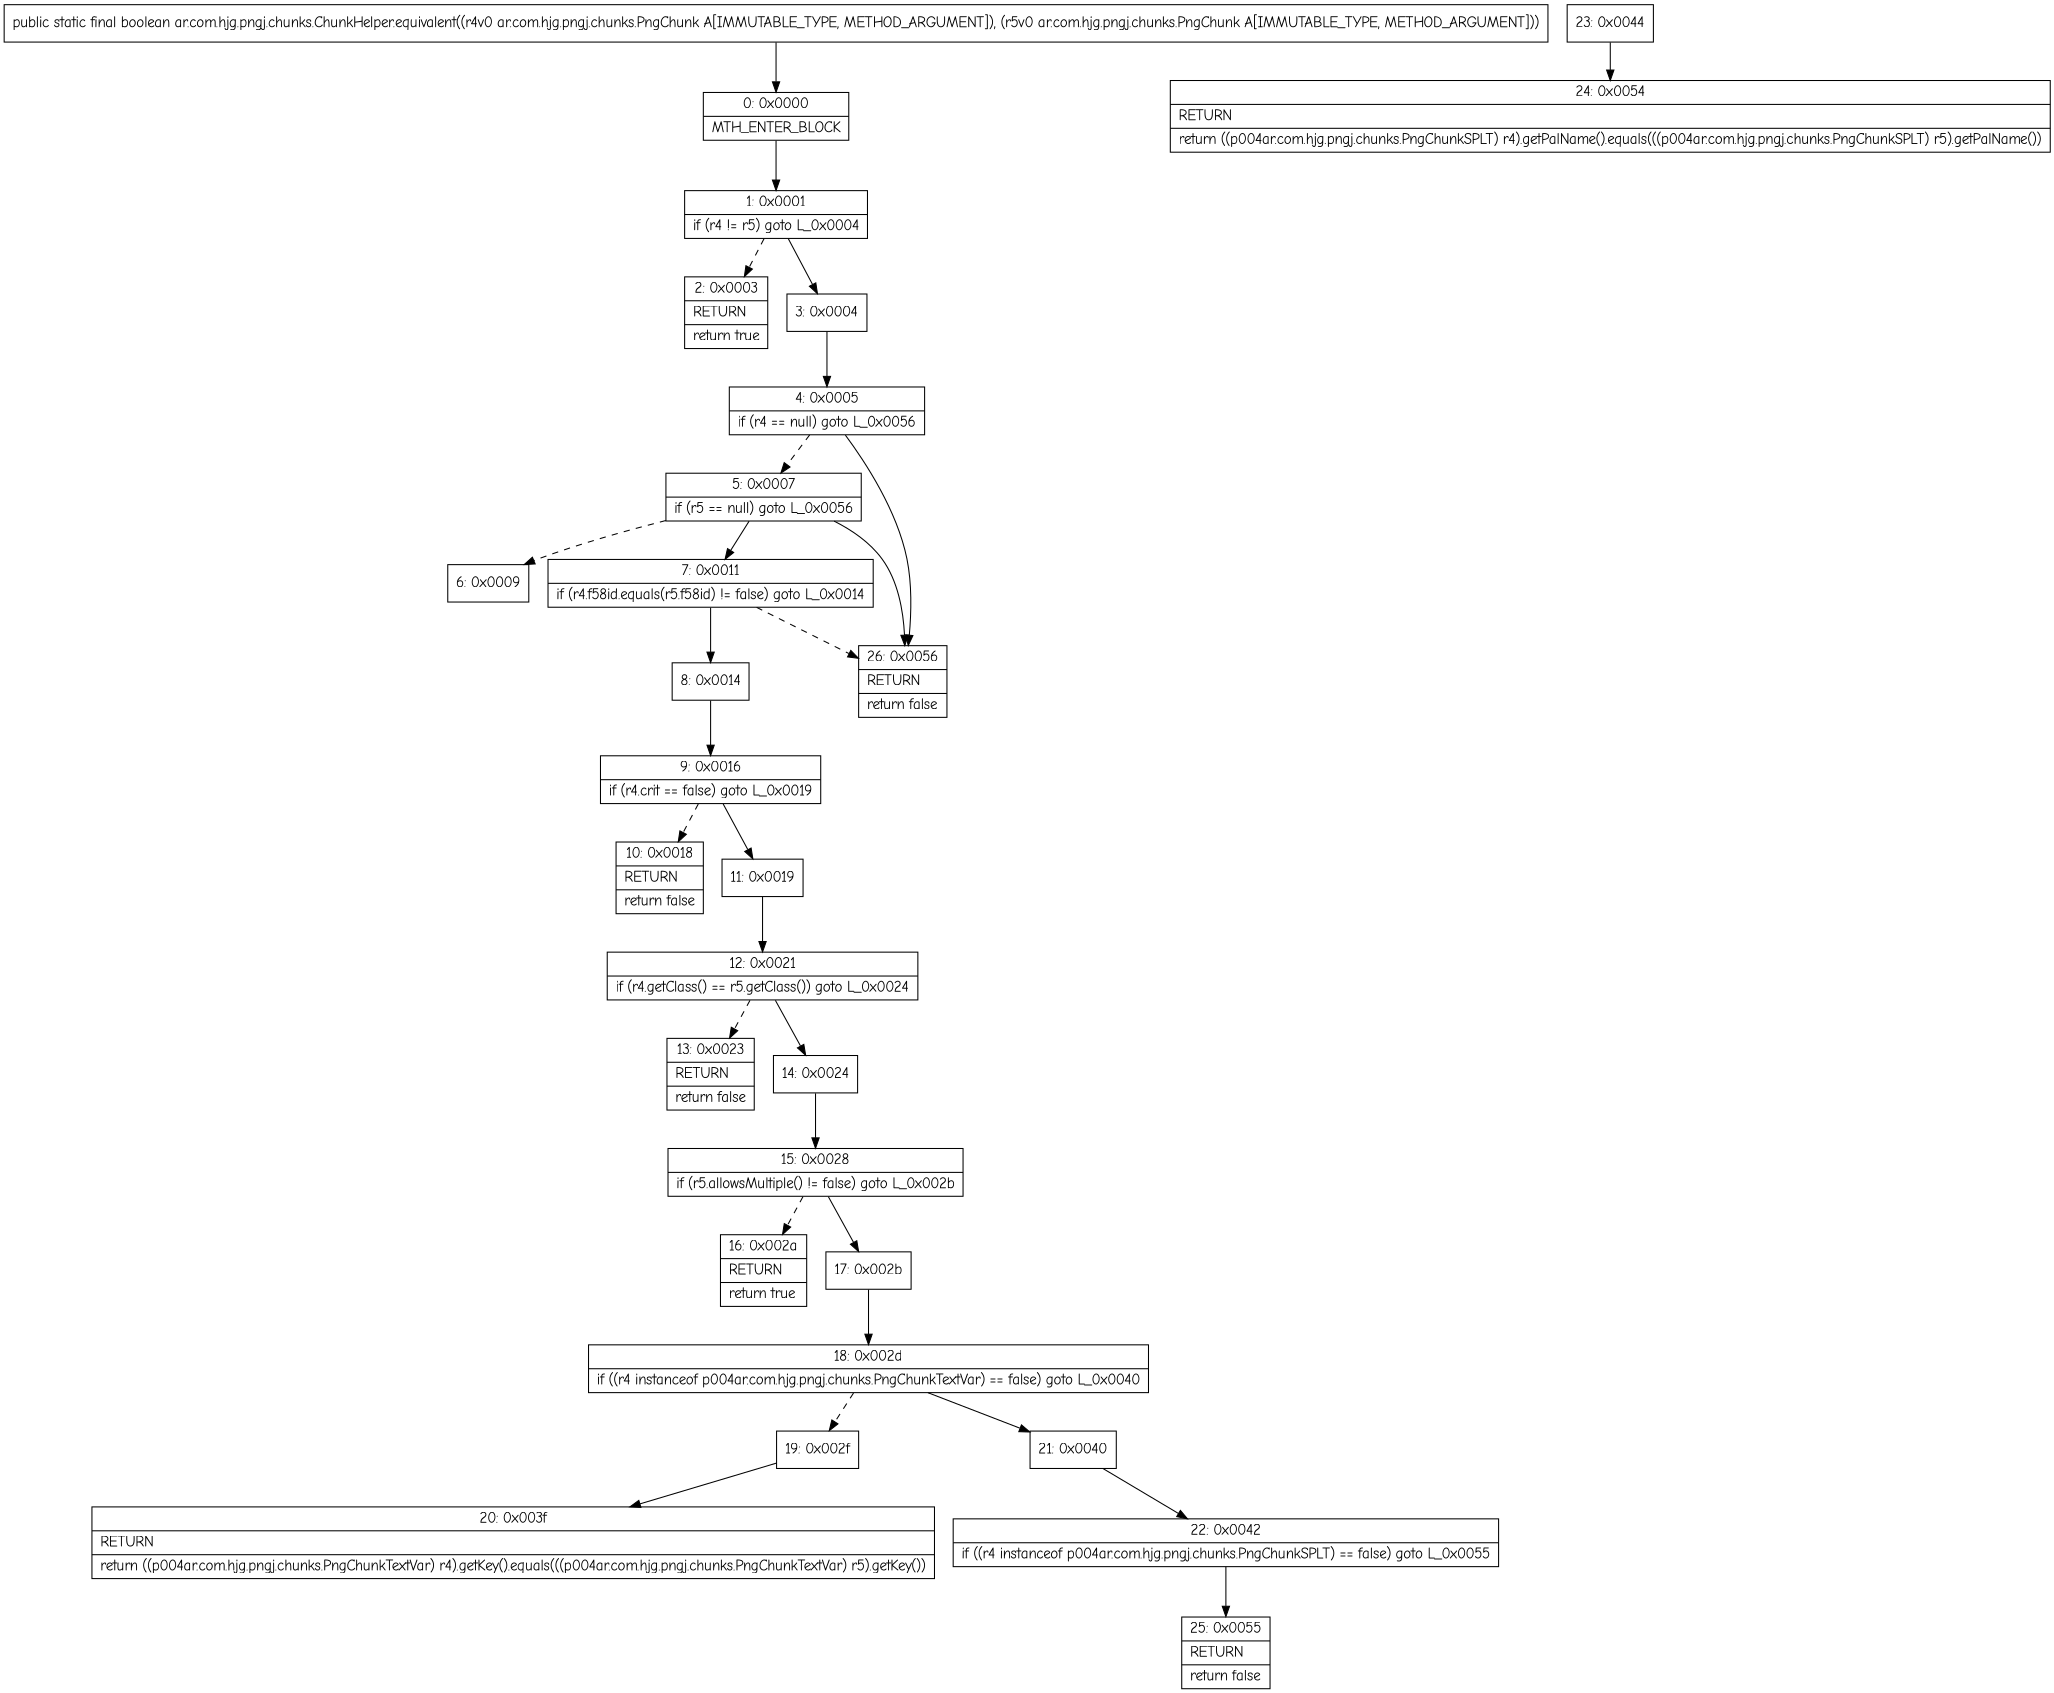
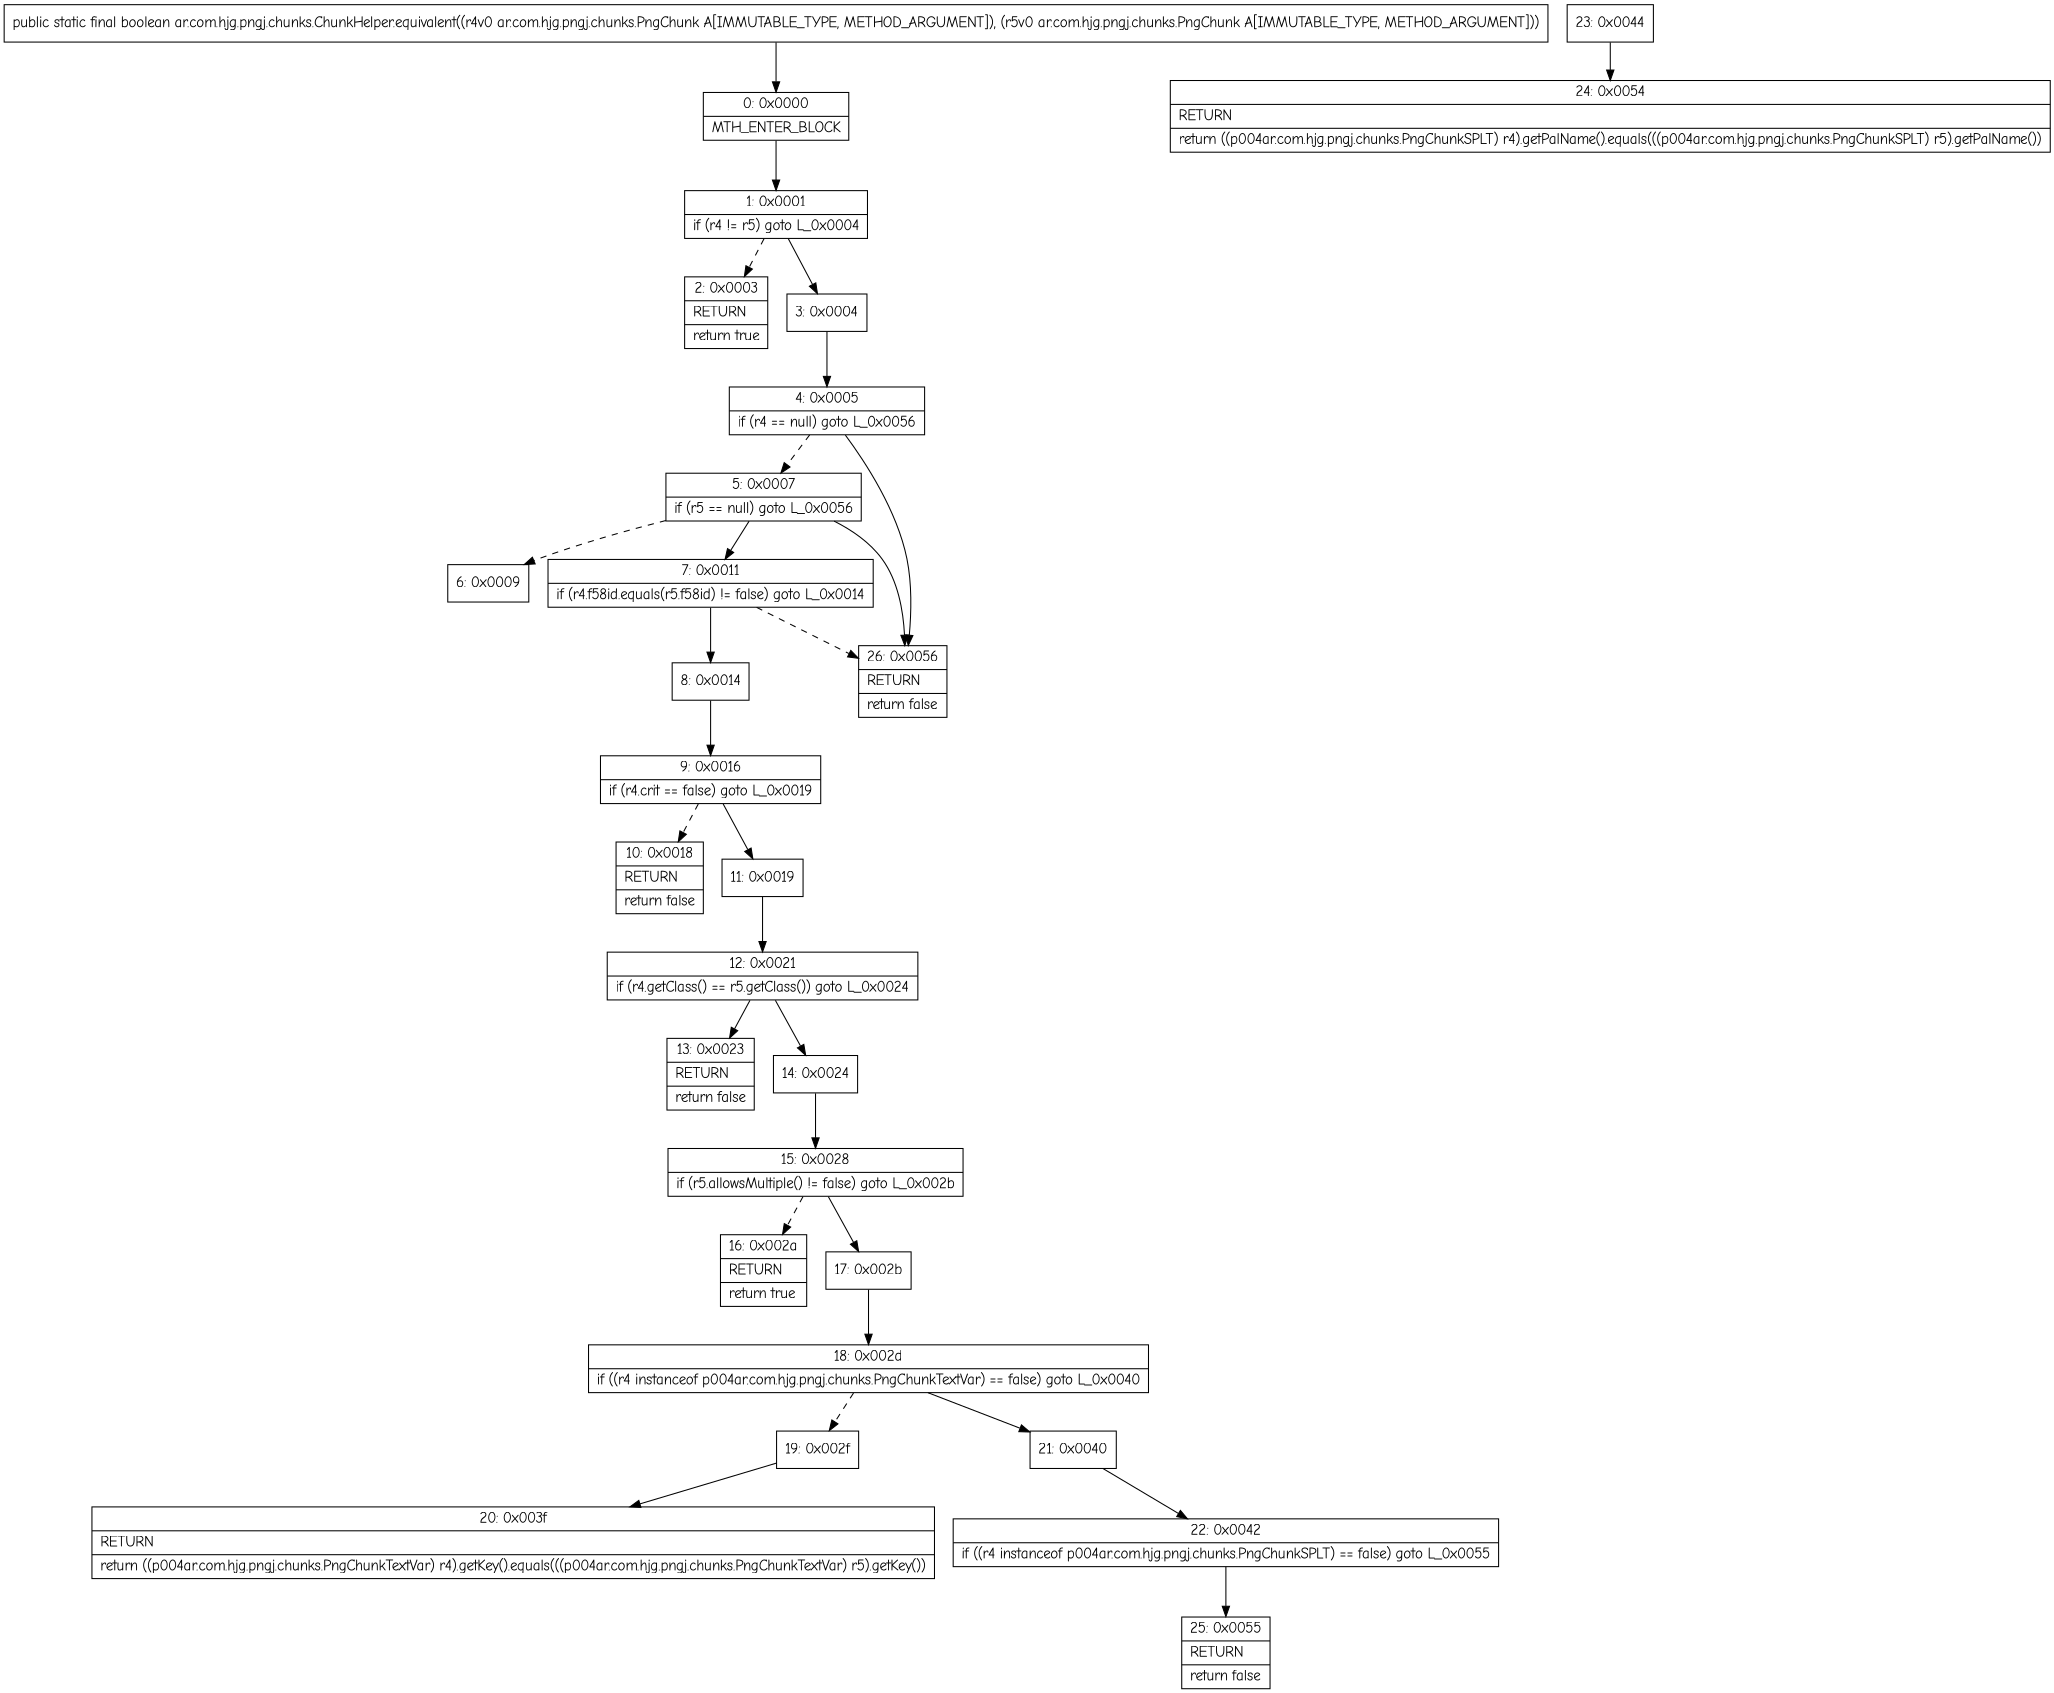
(742, 1015) -> (742, 1015)
